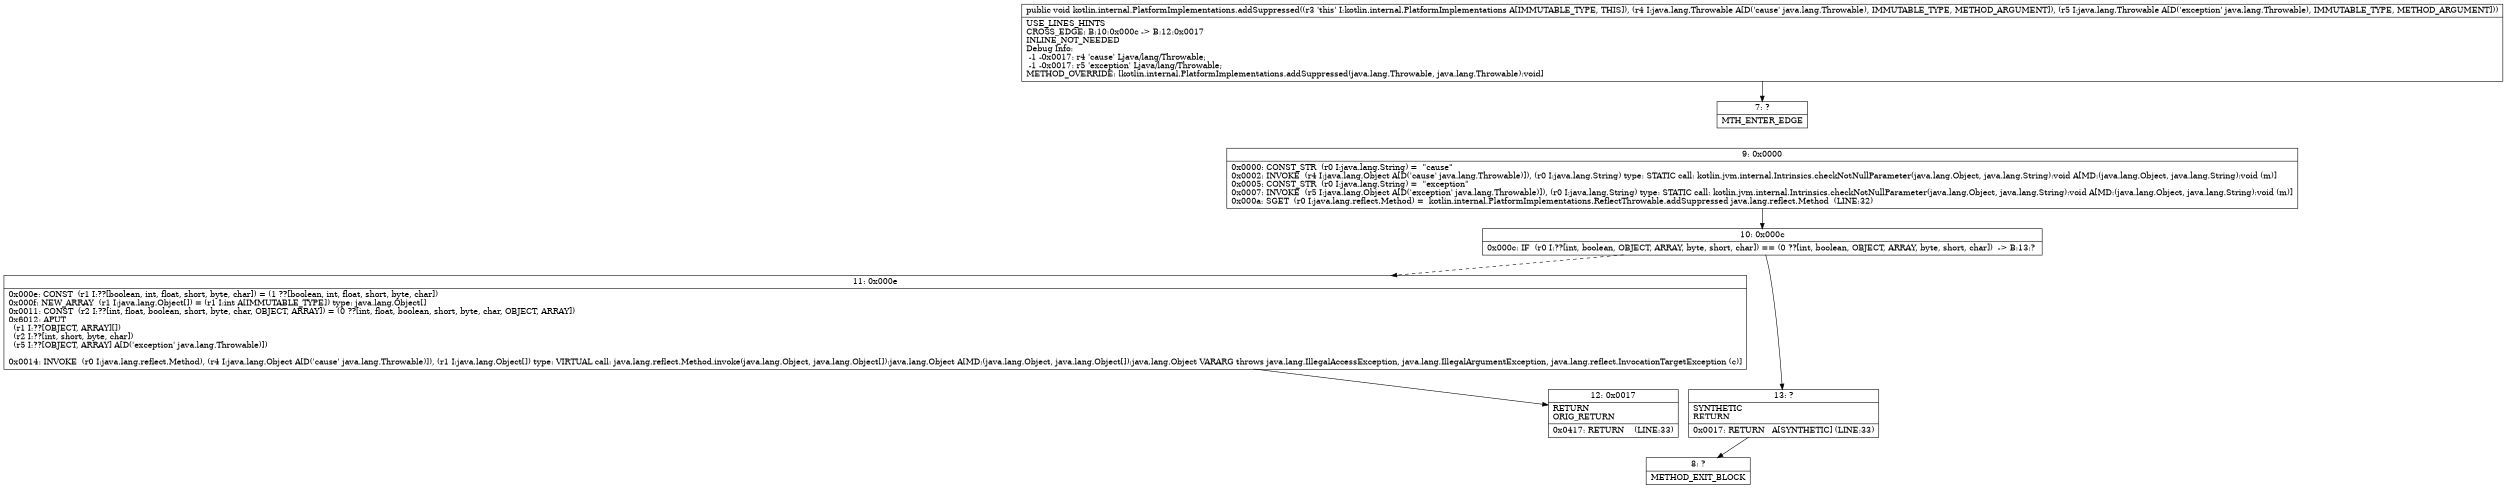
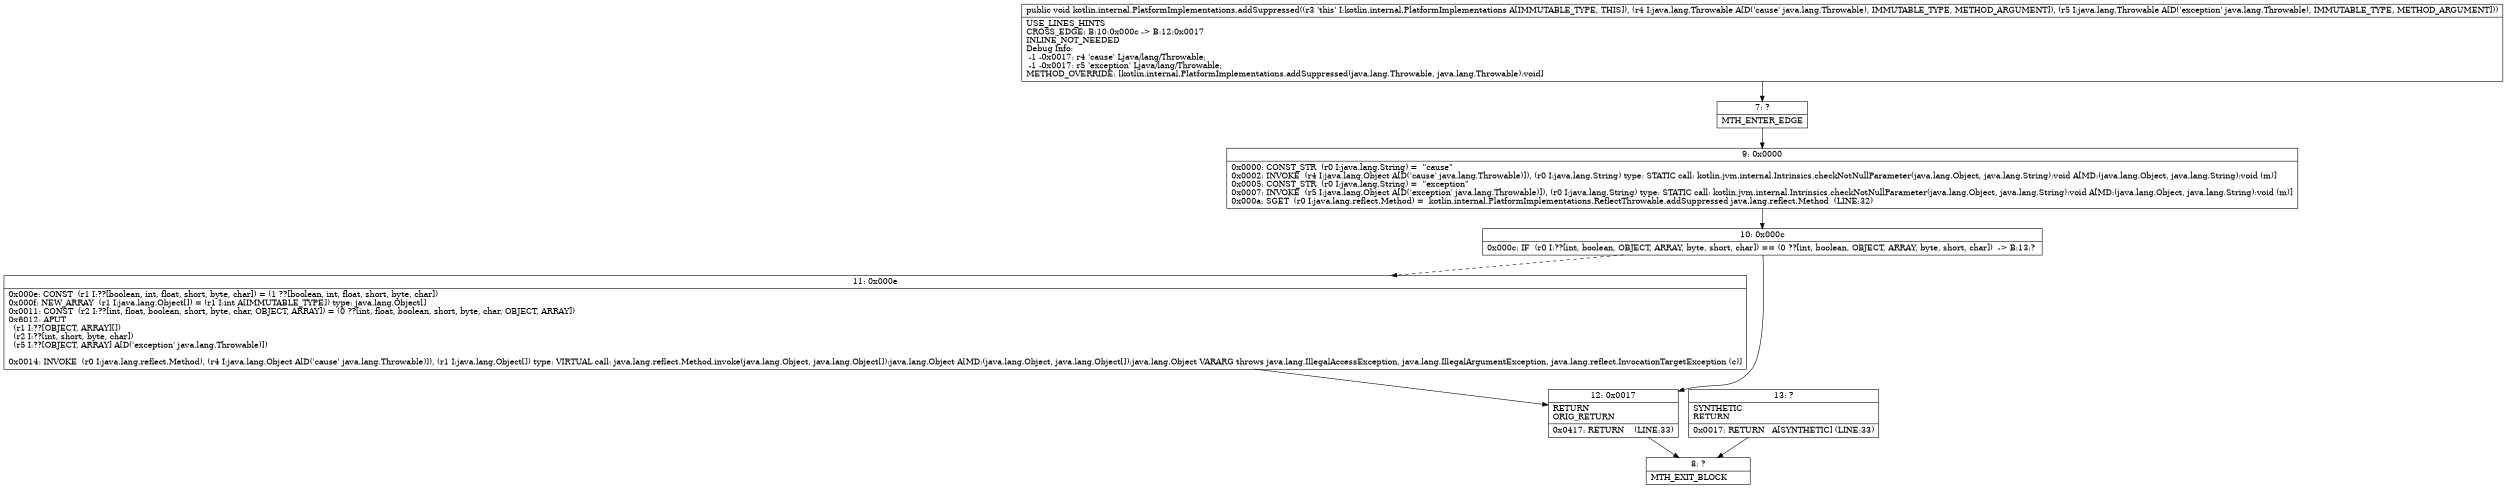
none -> (1762, 135)
(1776, 319) -> (1759, 349)
none -> (1661, 446)
(1698, 478) -> (1689, 478)
